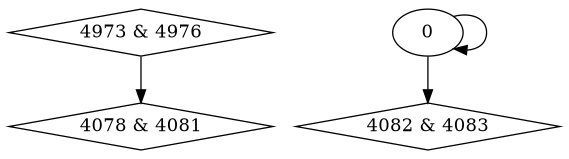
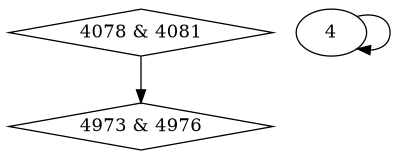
(428, 33) -> (331, 33)
(141, 73) -> (141, 73)
(428, 127) -> none
